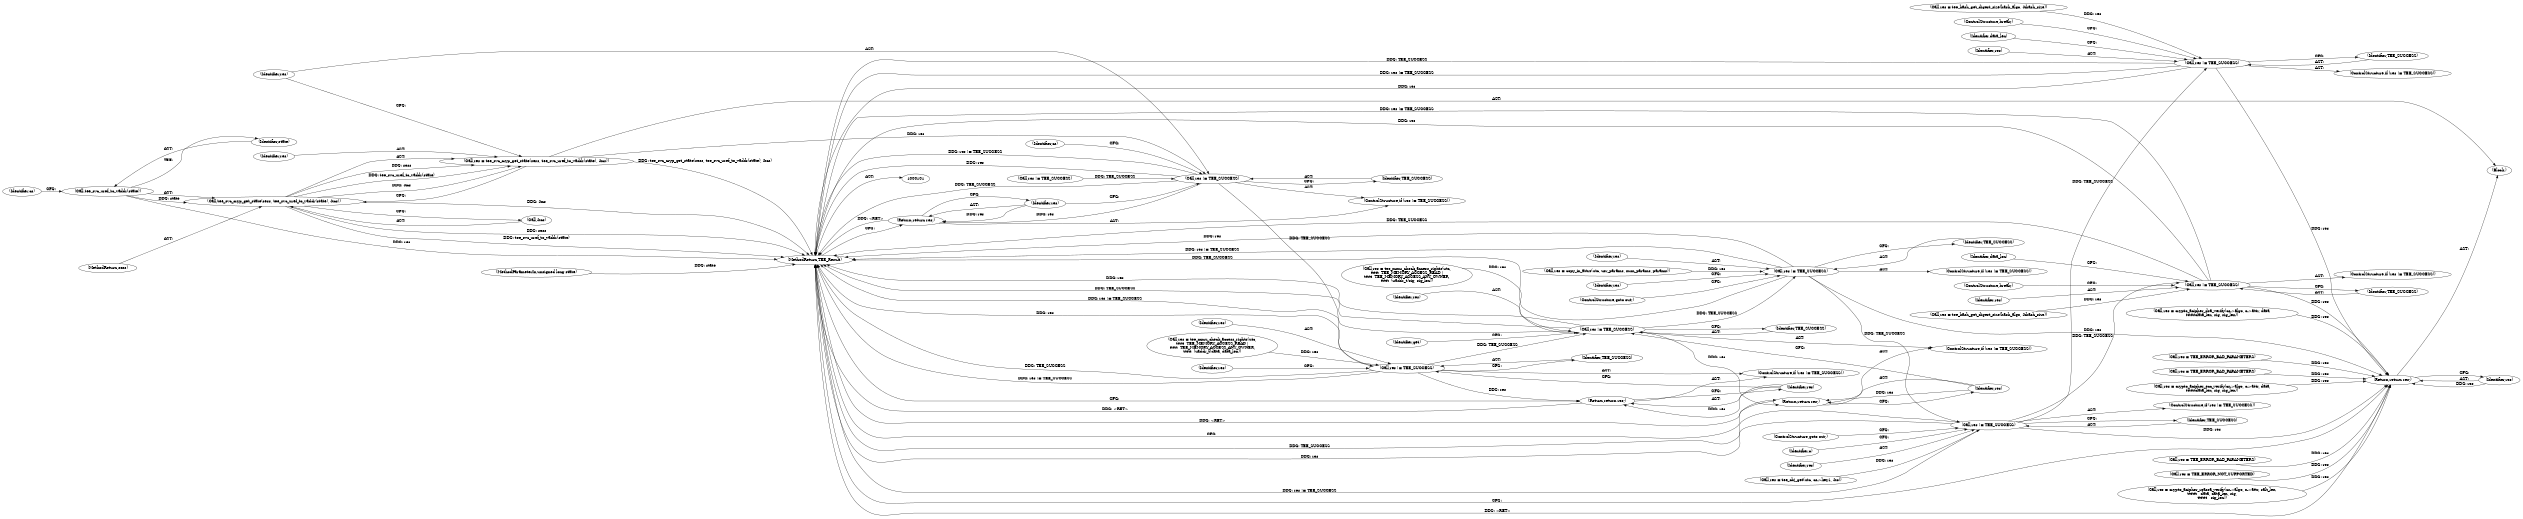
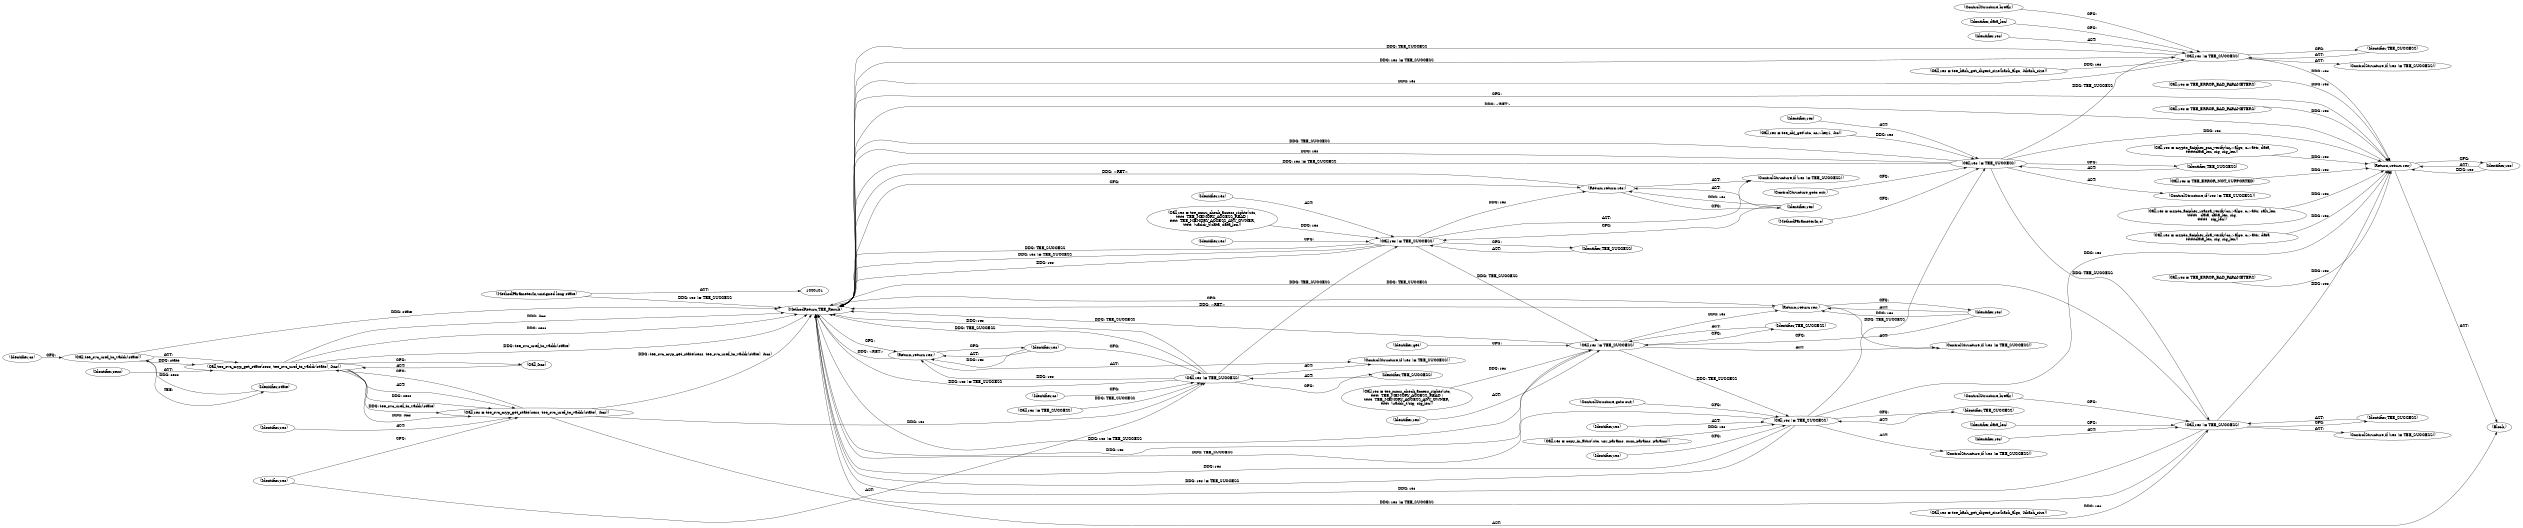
(169, 149) -> (169, 375)
(844, 200) -> (695, 292)
(401, 242) -> (401, 312)
(705, 266) -> (705, 298)
(108, 268) -> (108, 372)
(1801, 451) -> (1801, 222)
